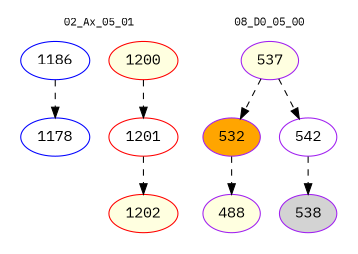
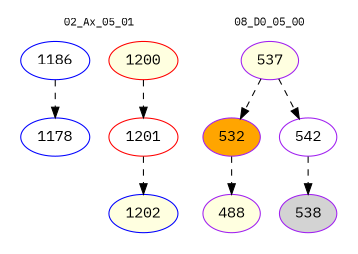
(143, 214) -> (143, 214)
